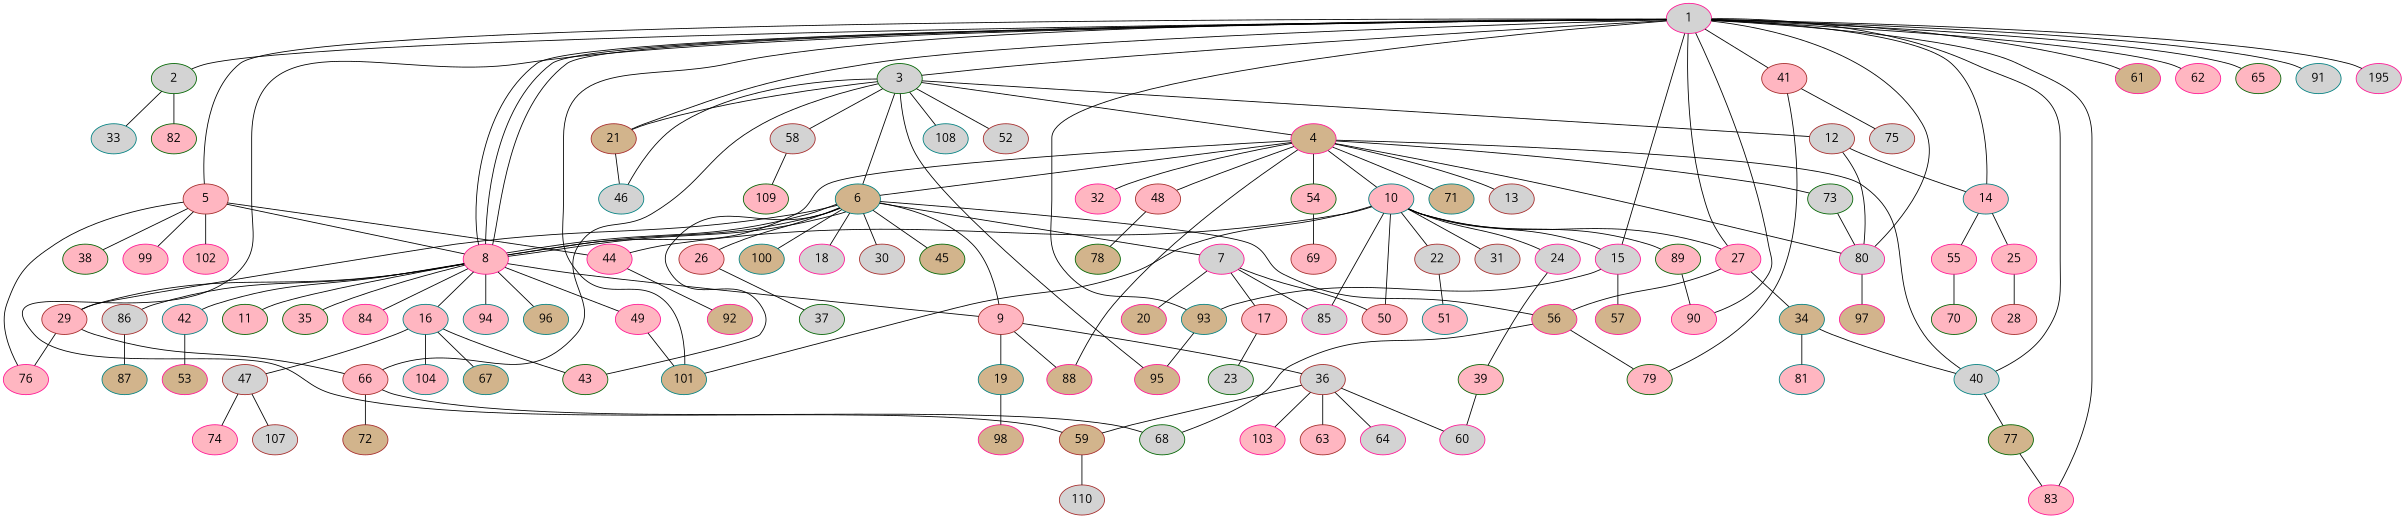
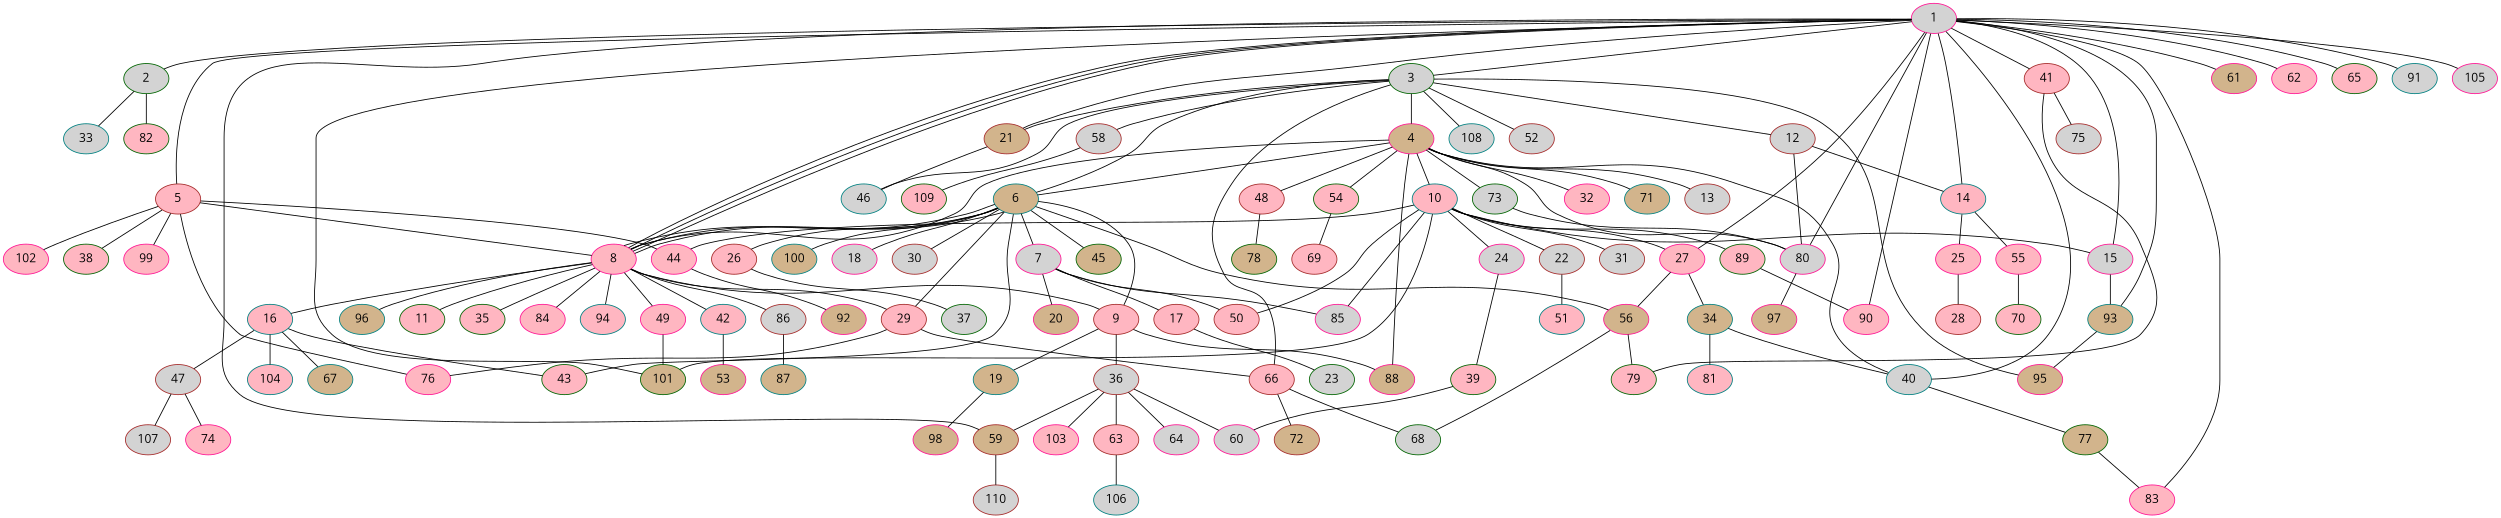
(2379, 79) -> (2475, 79)
(1618, 319) -> none
(684, 380) -> (663, 380)
none -> (1116, 500)
